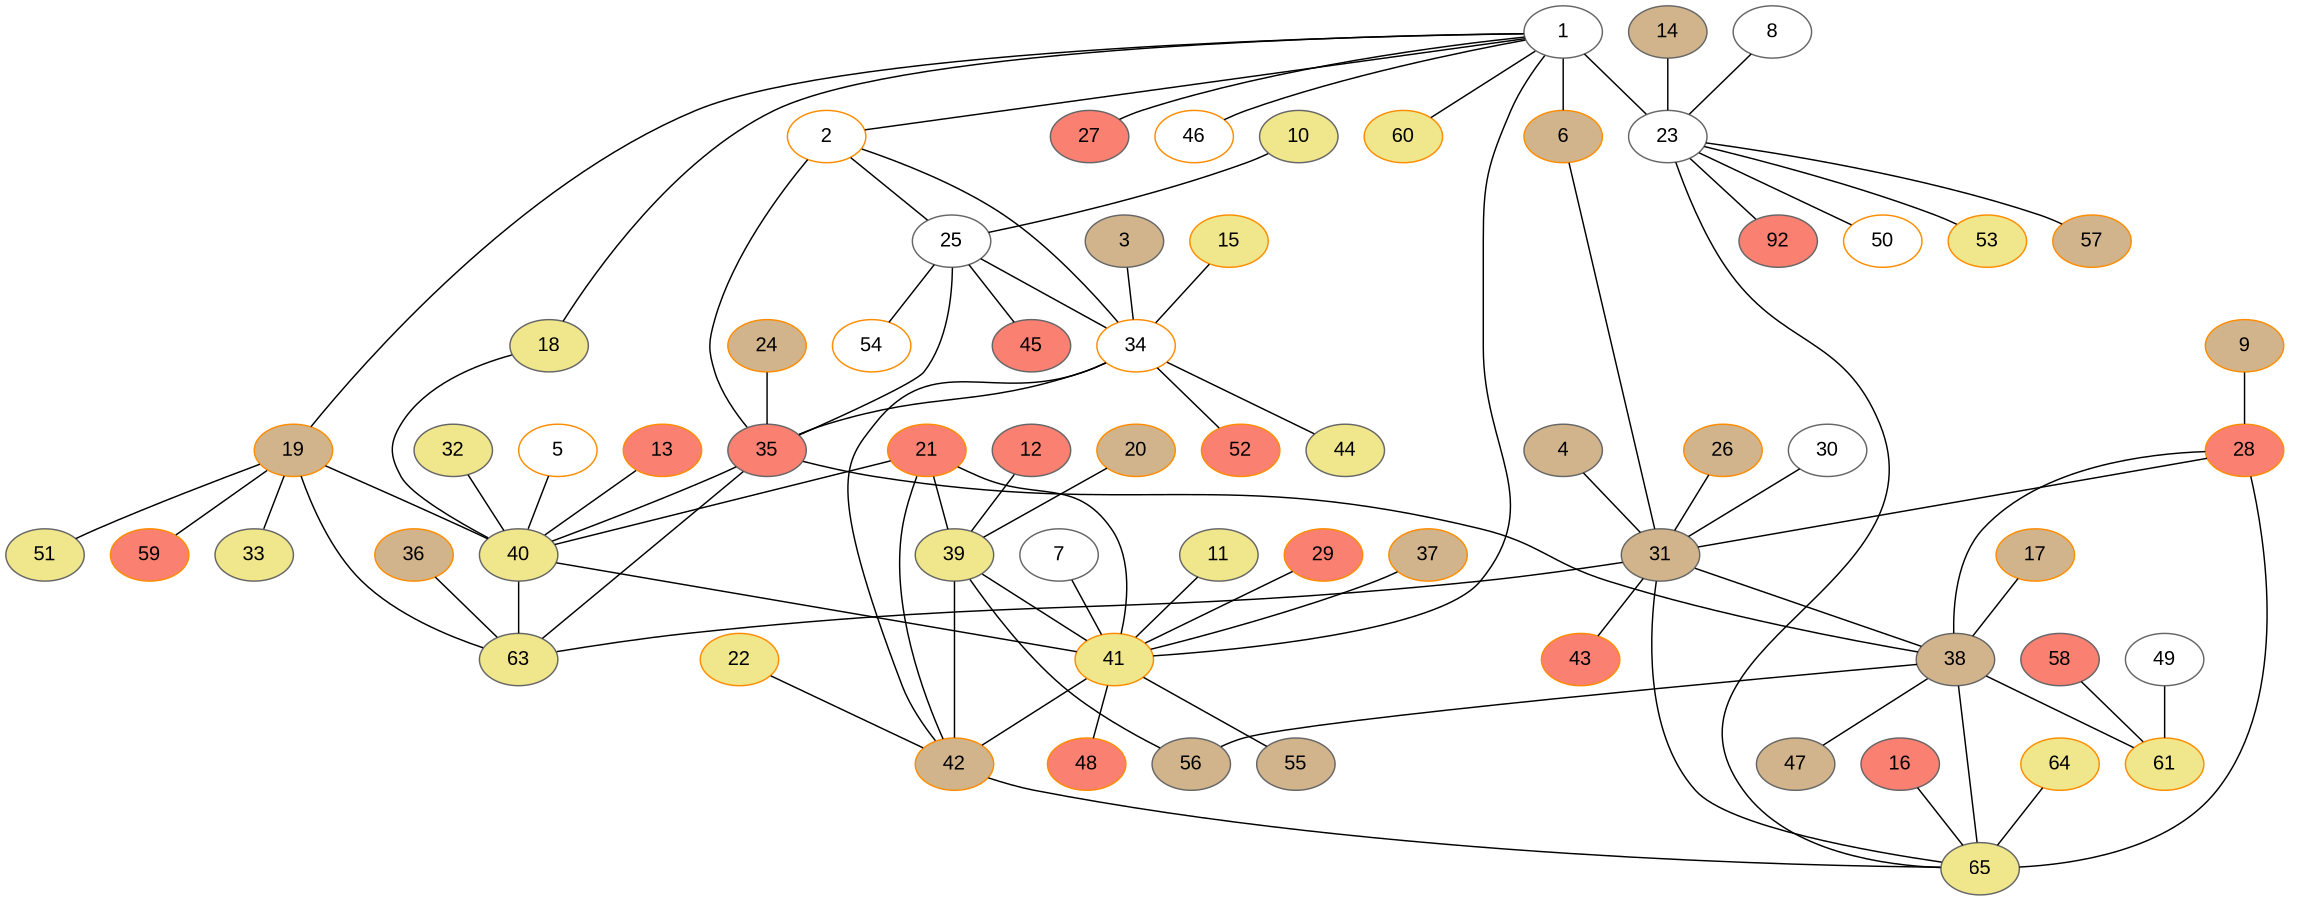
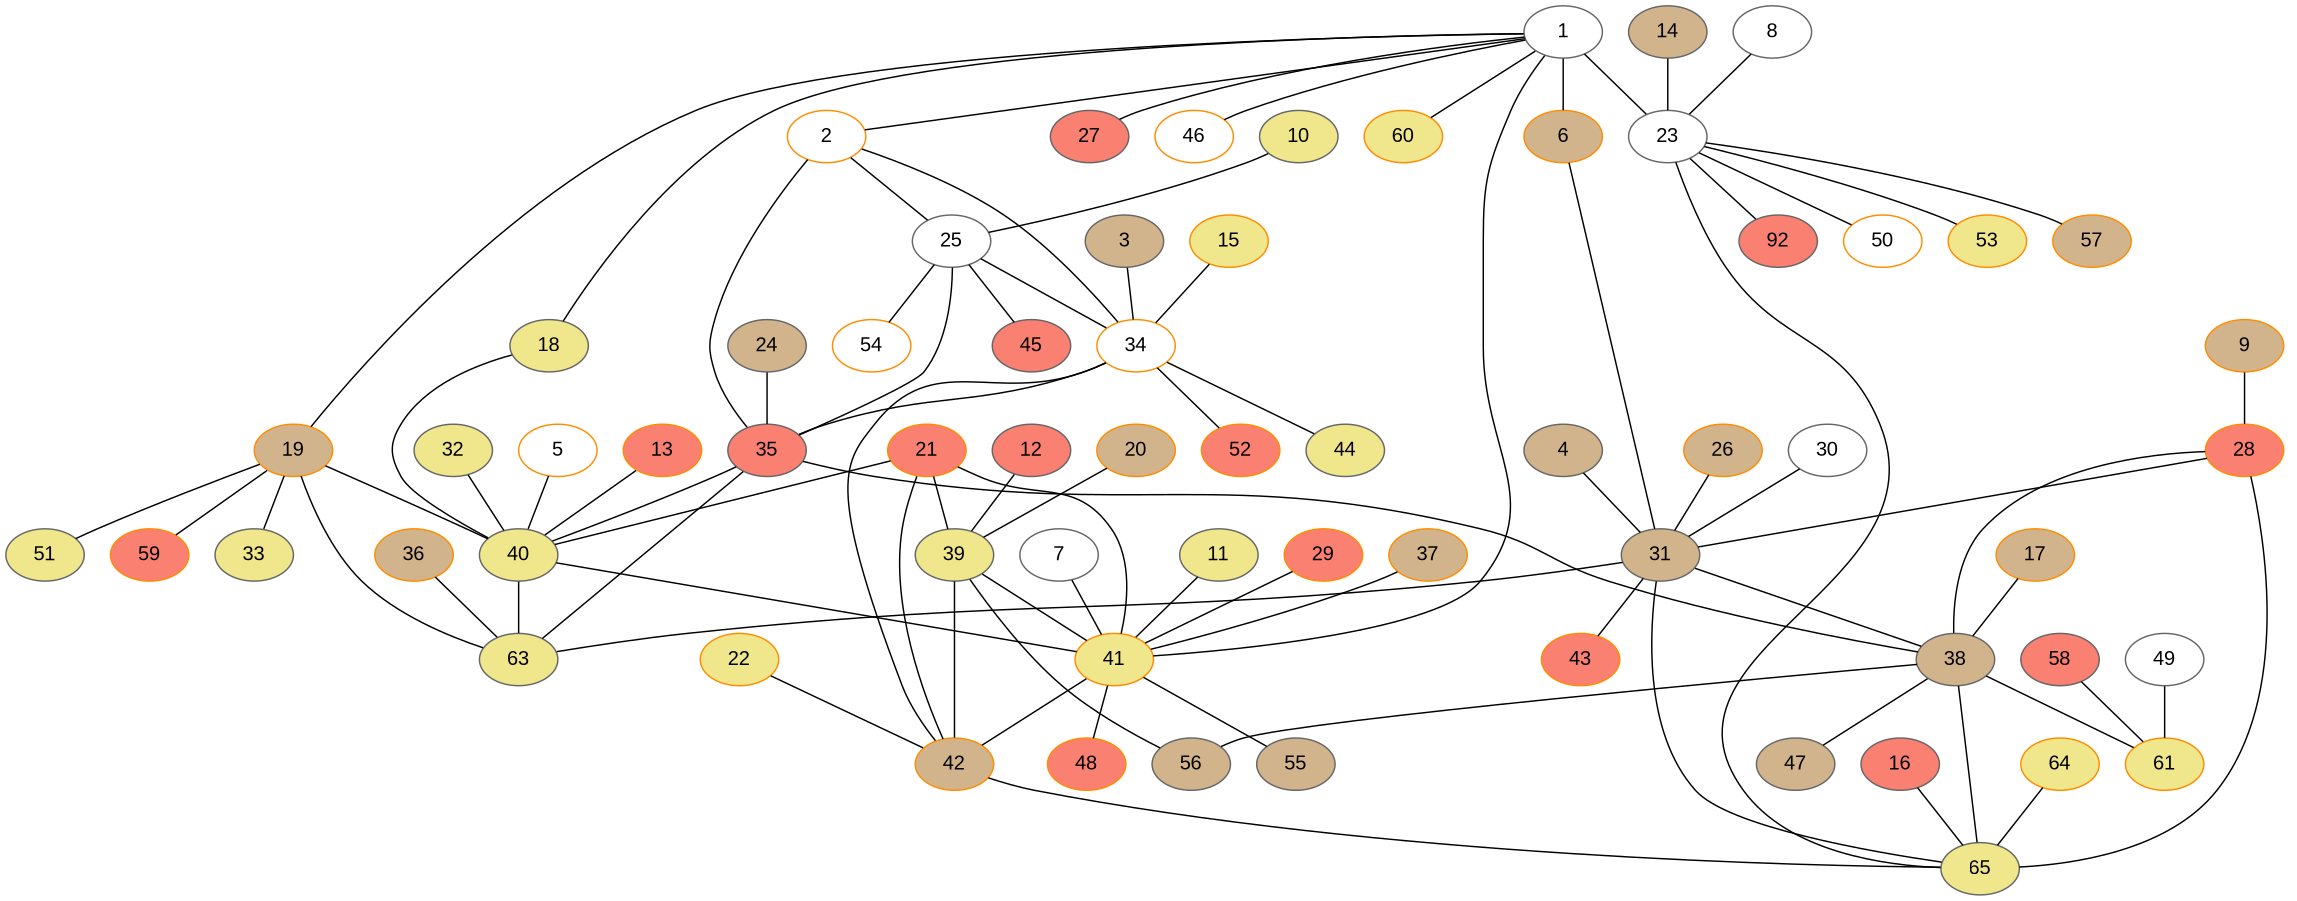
(767, 346) -> (767, 346)
